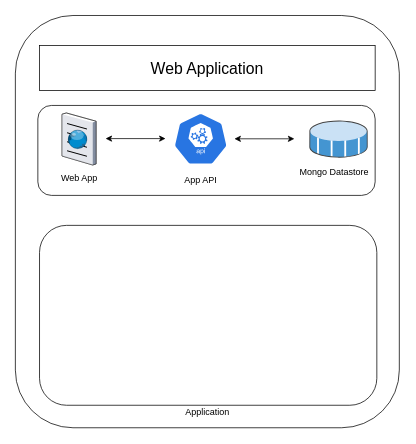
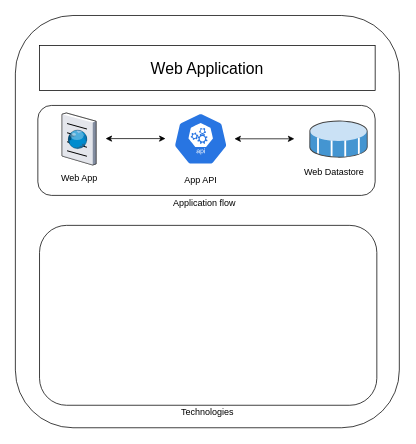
(335, 172) -> (335, 172)
none -> (205, 203)
(208, 413) -> (208, 413)
